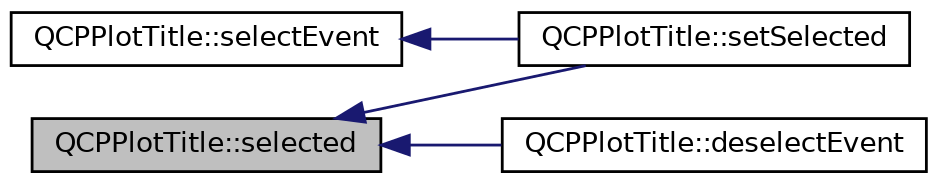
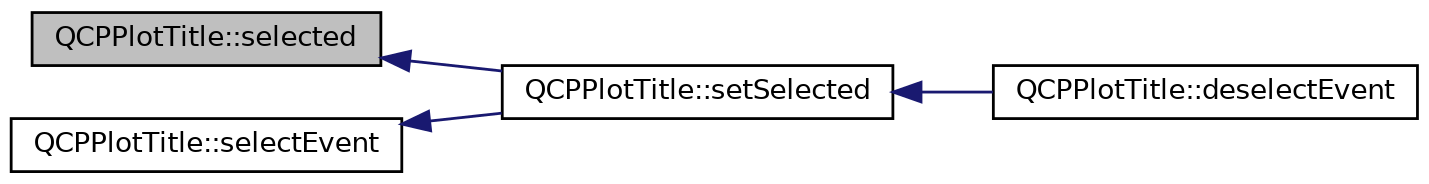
(456, 145) -> (957, 92)
